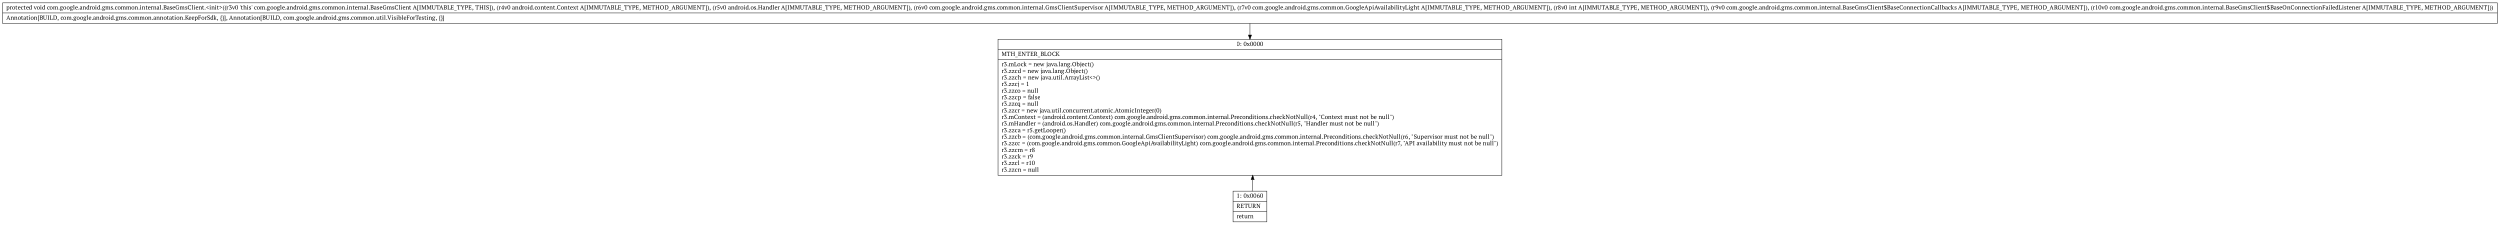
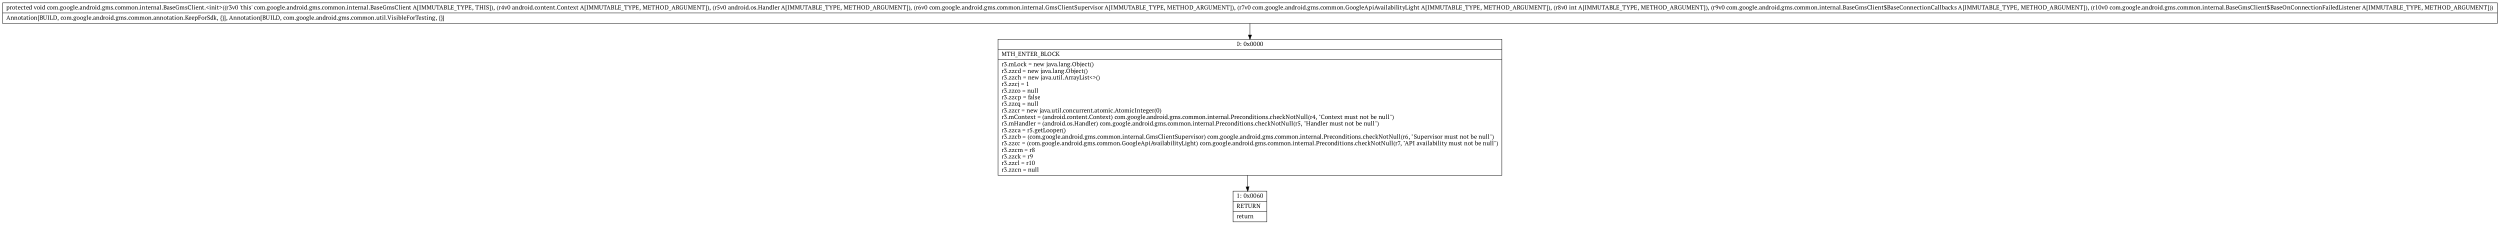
(1252, 185) -> (1247, 181)
